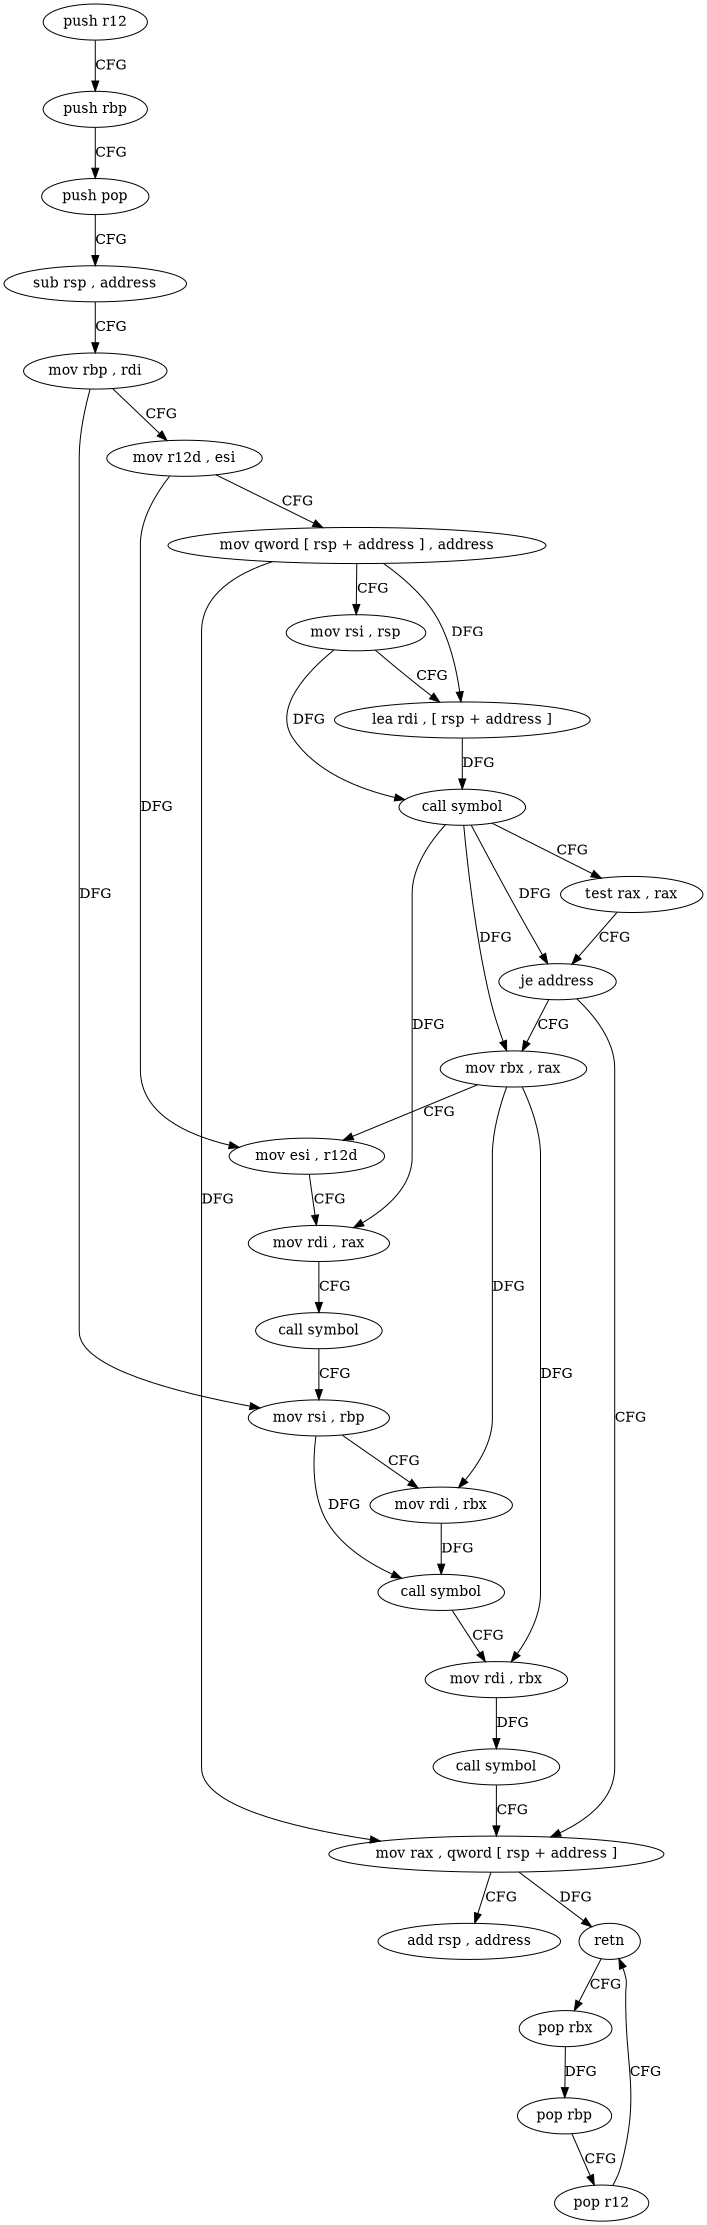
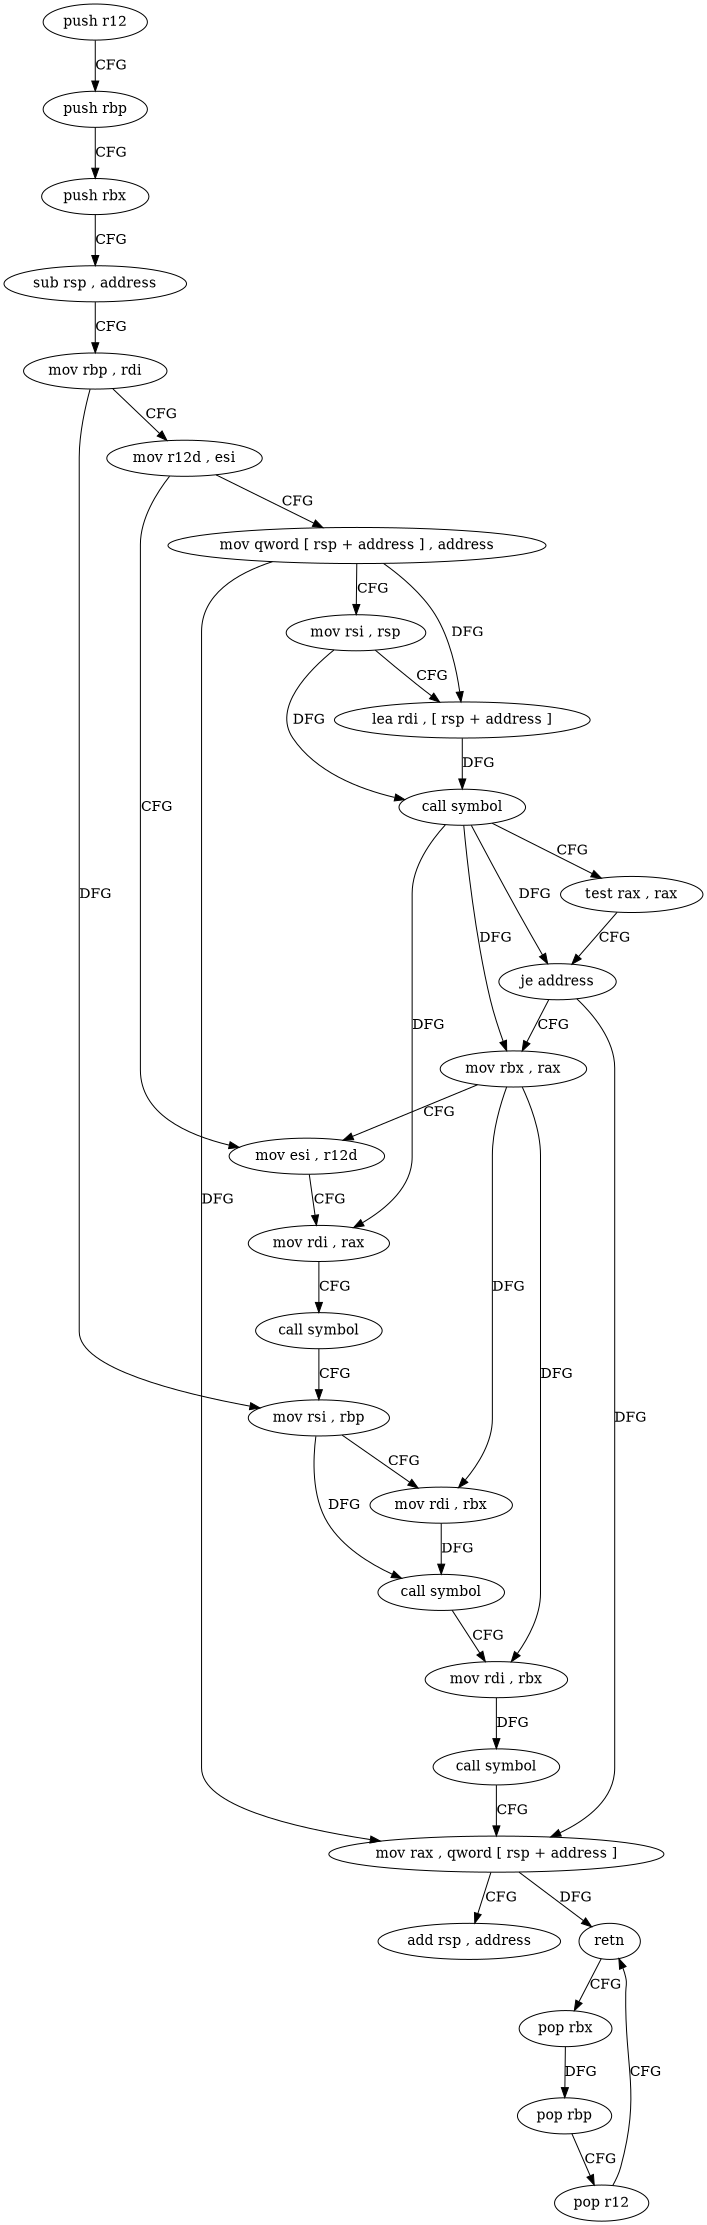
(95, 197) -> (95, 197)
(157, 807) -> (157, 807)
(631, 1418) -> (631, 1418)
